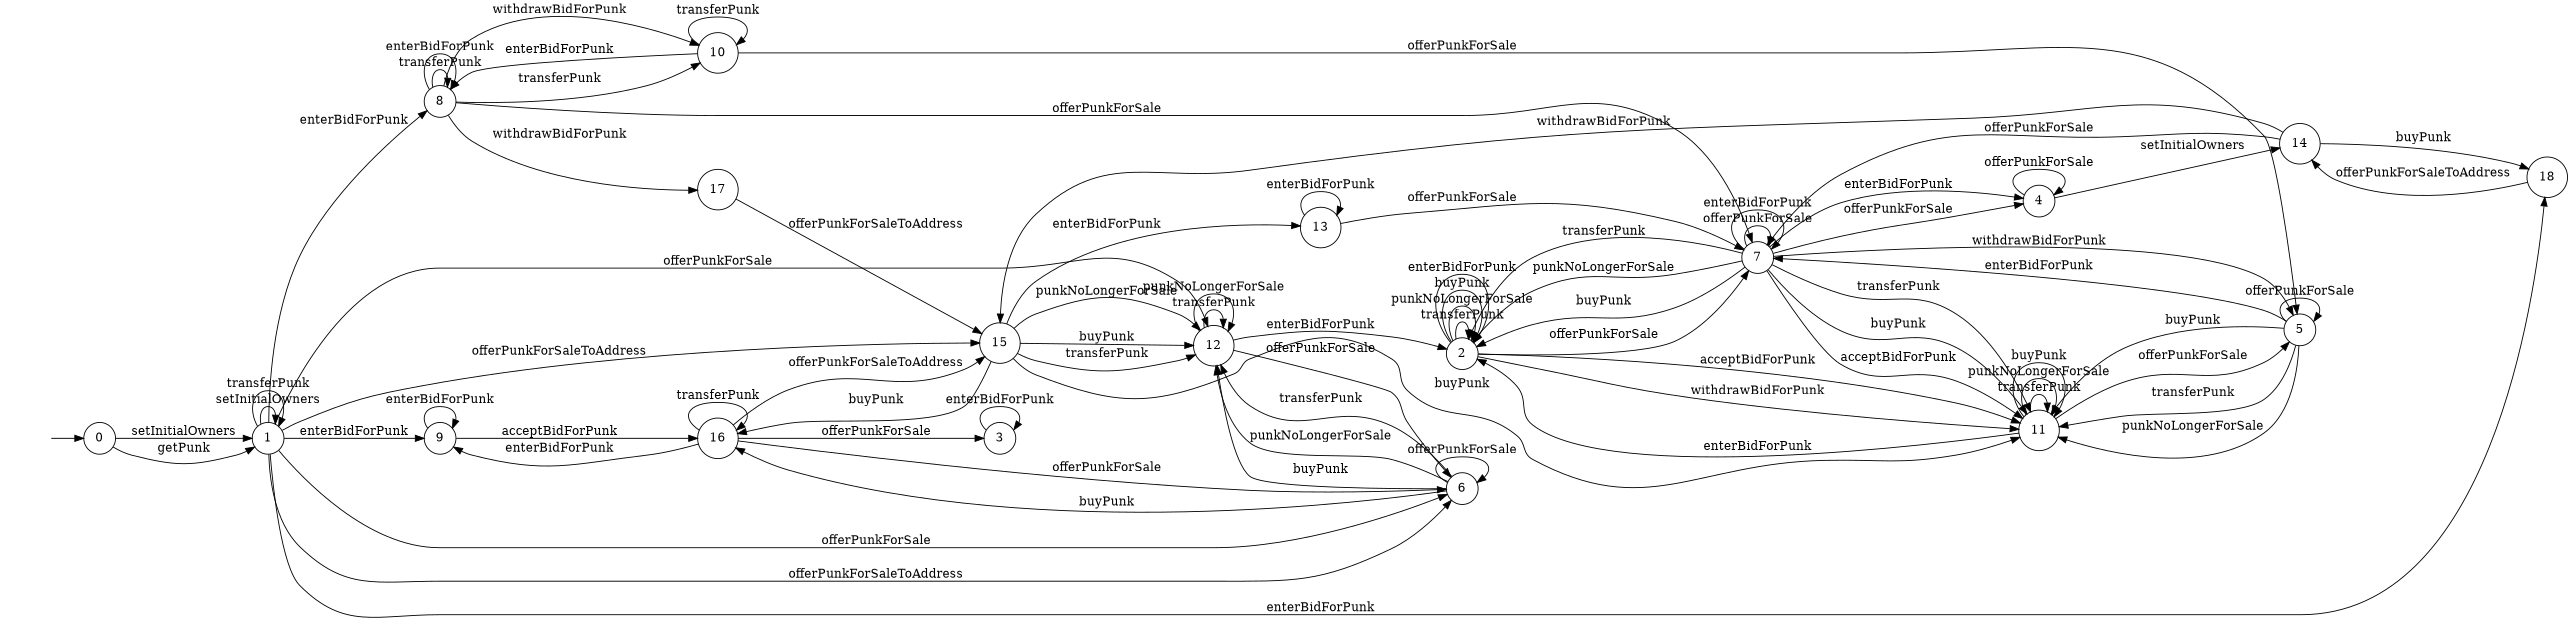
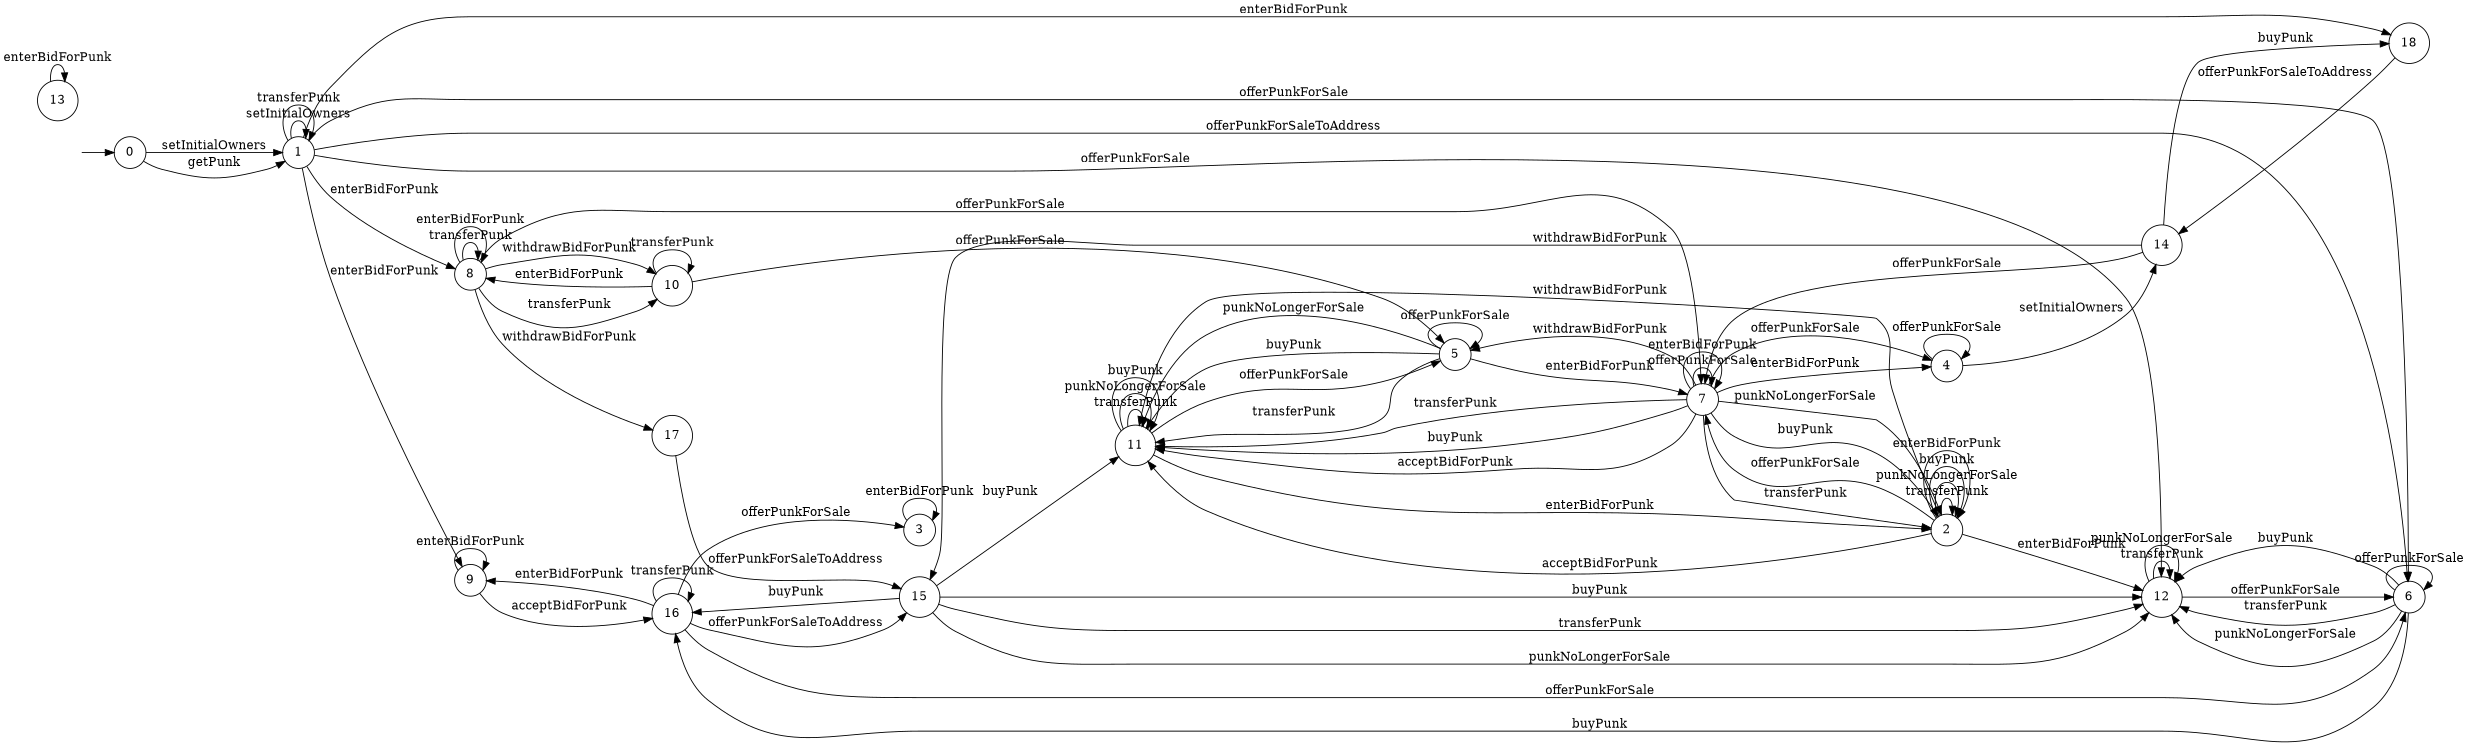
(1541, 204) -> none
(1133, 239) -> none
(1336, 332) -> (2049, 560)
(622, 359) -> none
